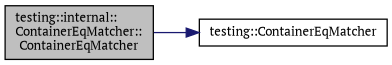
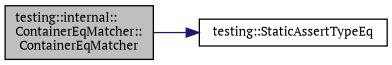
(293, 33) -> (293, 33)
